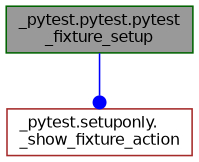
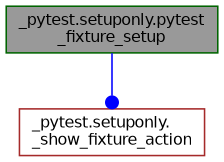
(100, 30) -> (112, 30)
